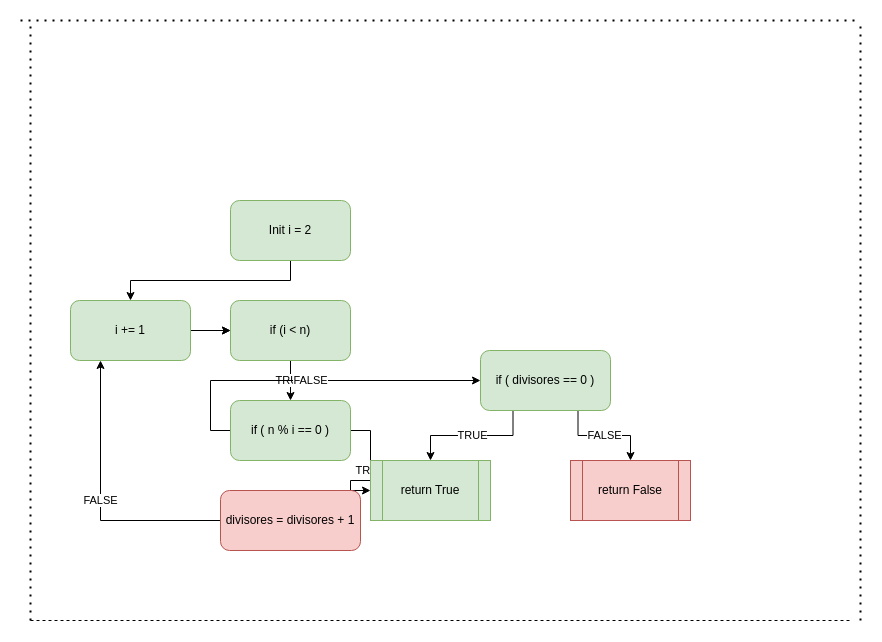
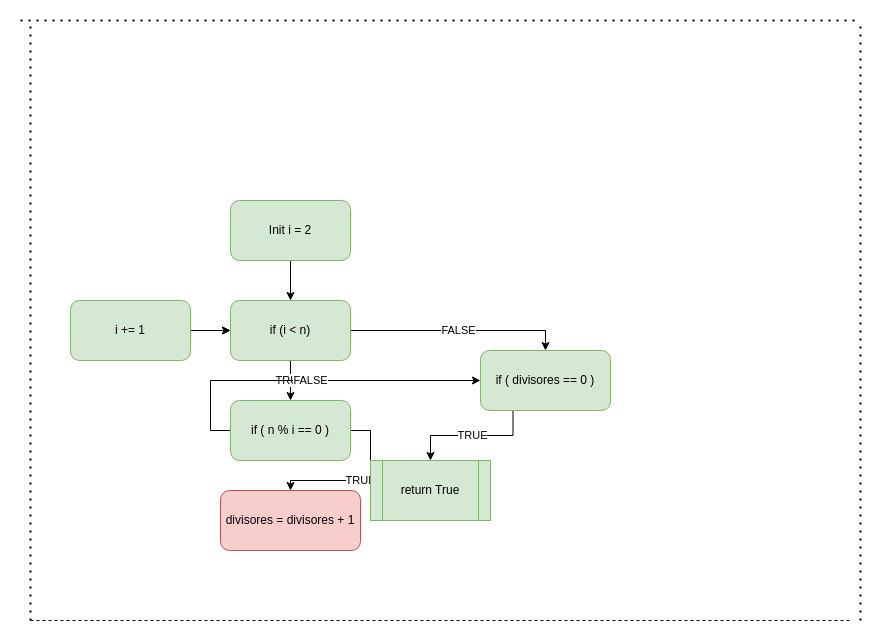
(206, 281) -> (291, 286)
none -> (455, 331)
(600, 436) -> none
(357, 481) -> (337, 481)
(631, 491) -> none
(101, 504) -> none
